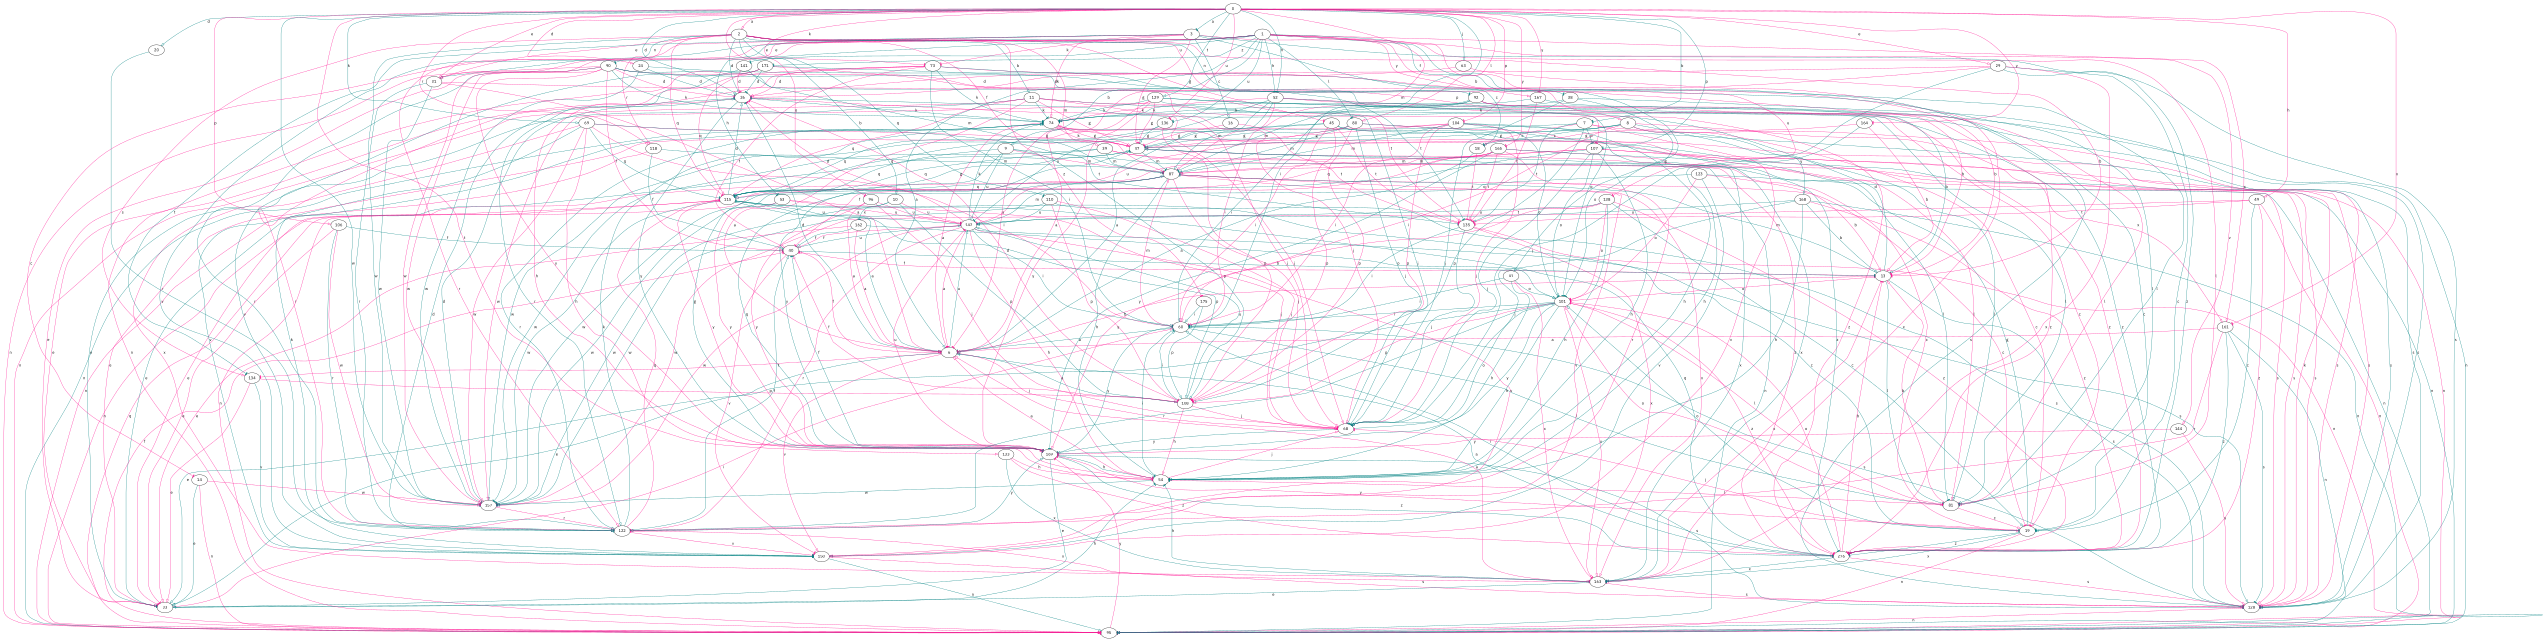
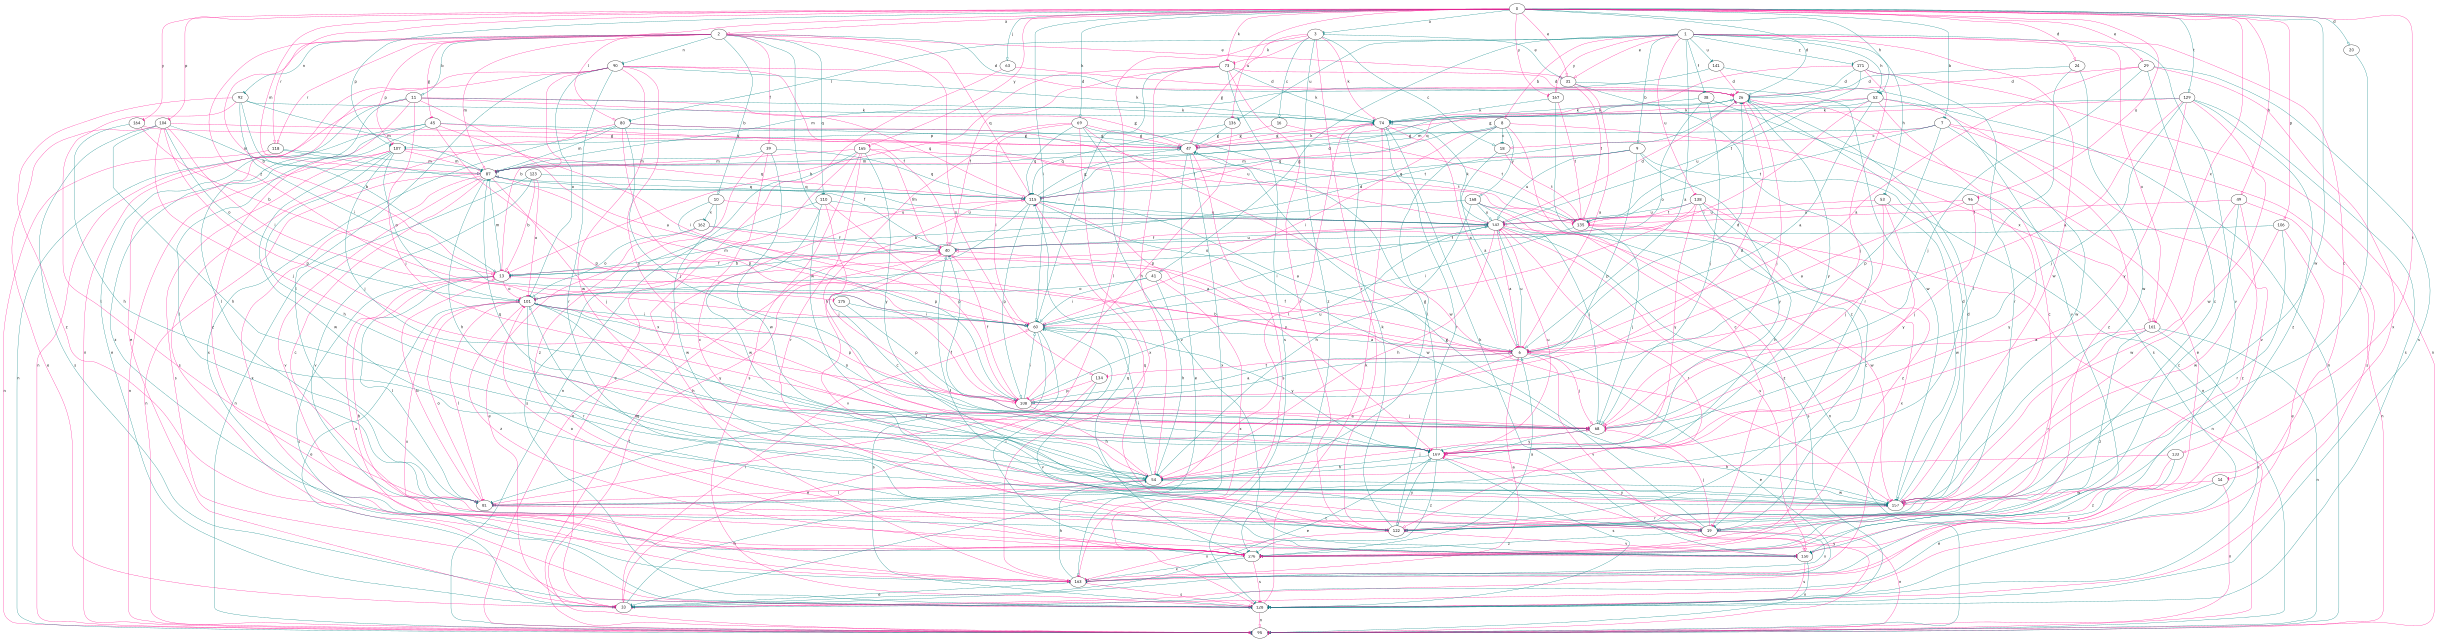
(565, 49) -> none
(2179, 429) -> none
